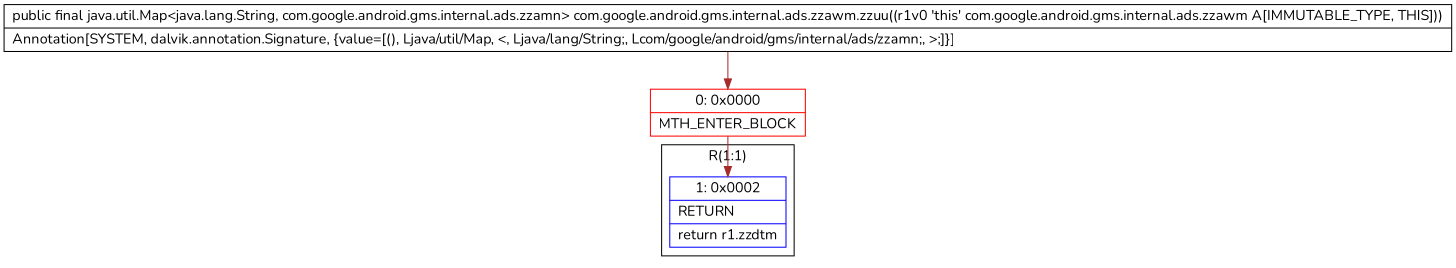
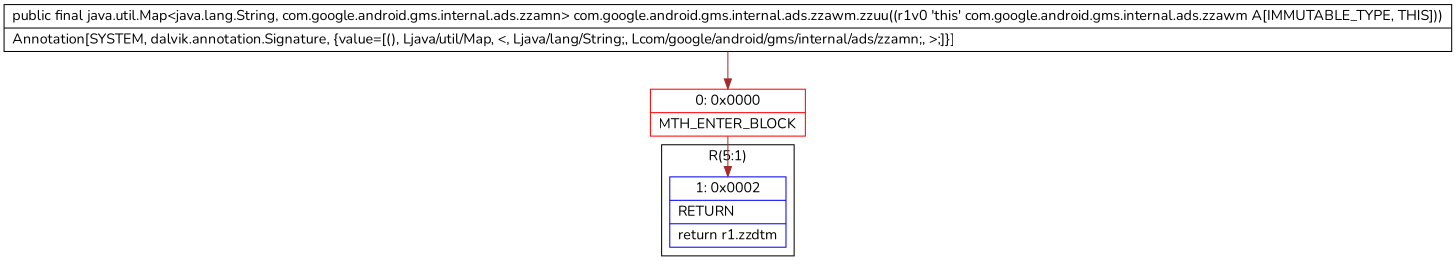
(728, 156) -> (728, 156)
